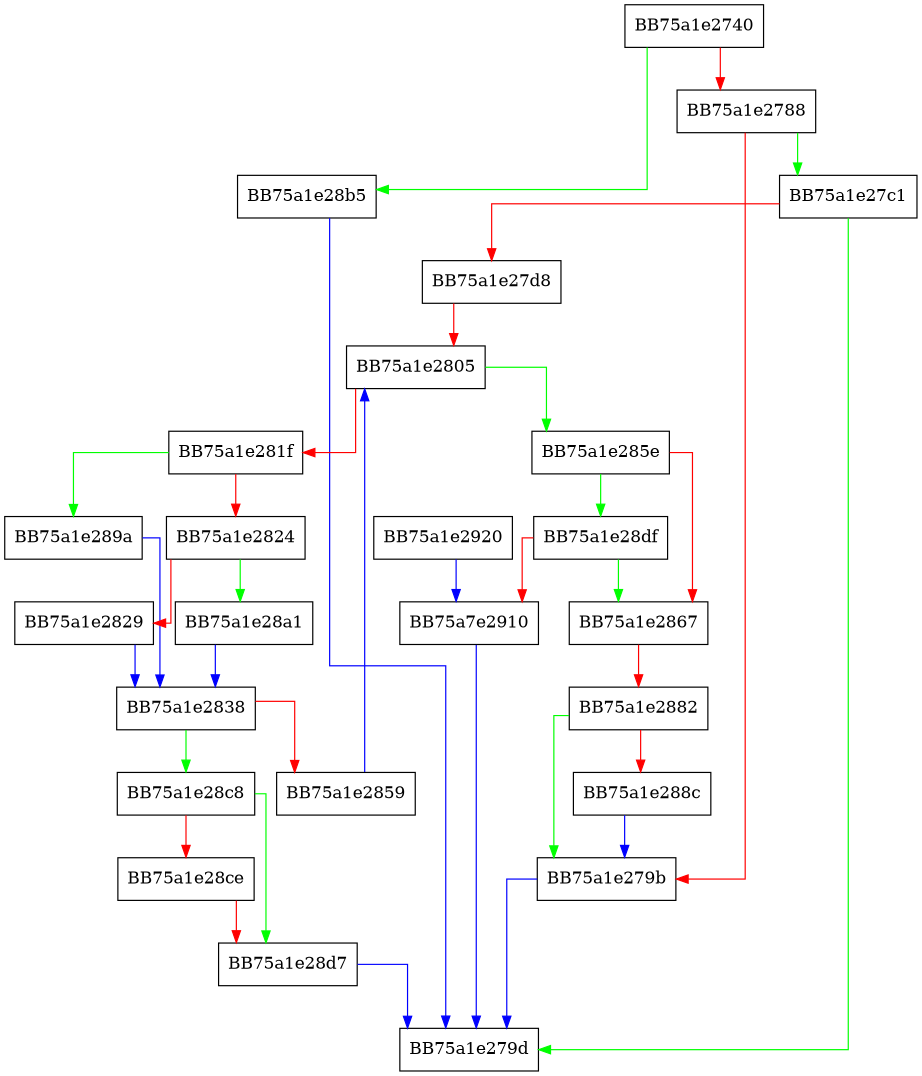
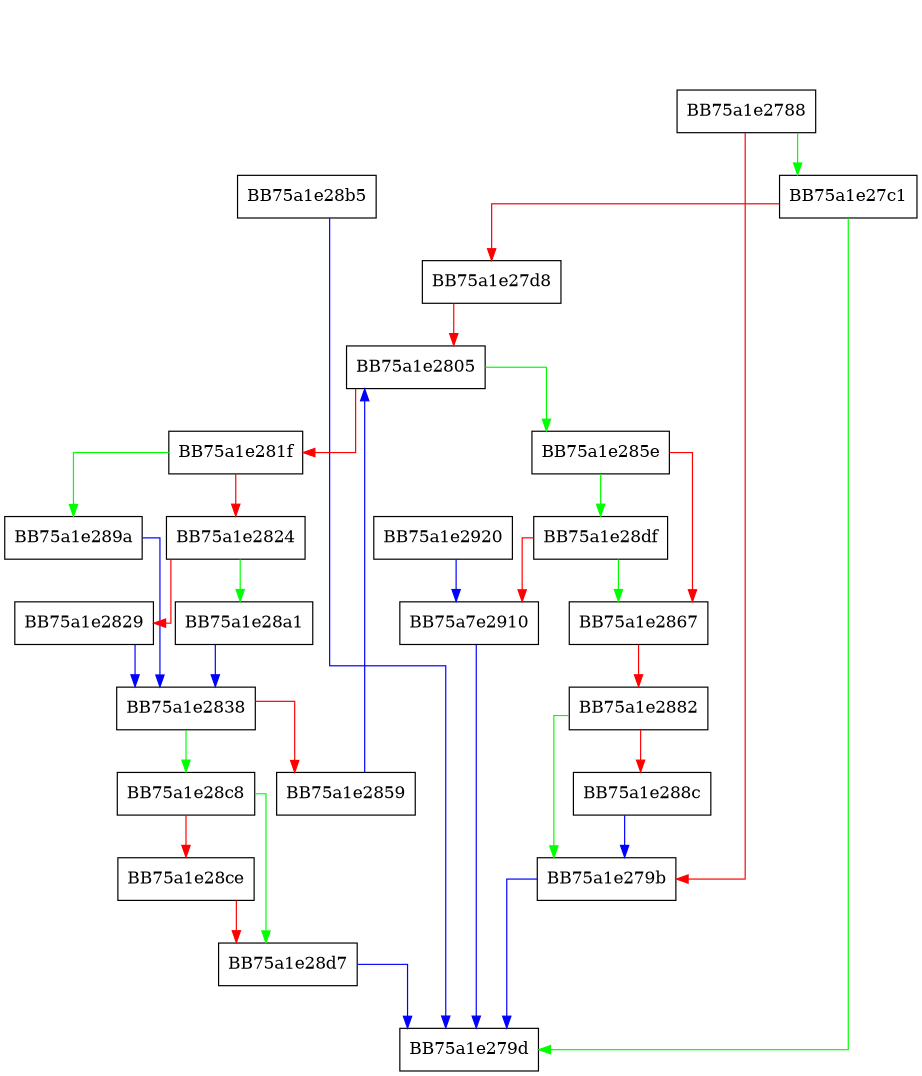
(694, 26) -> none
